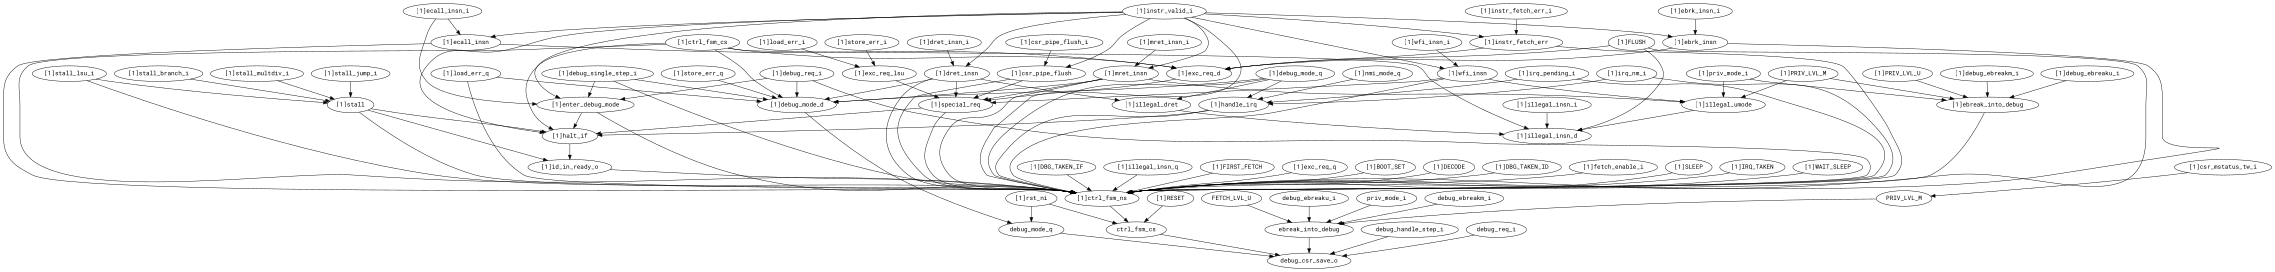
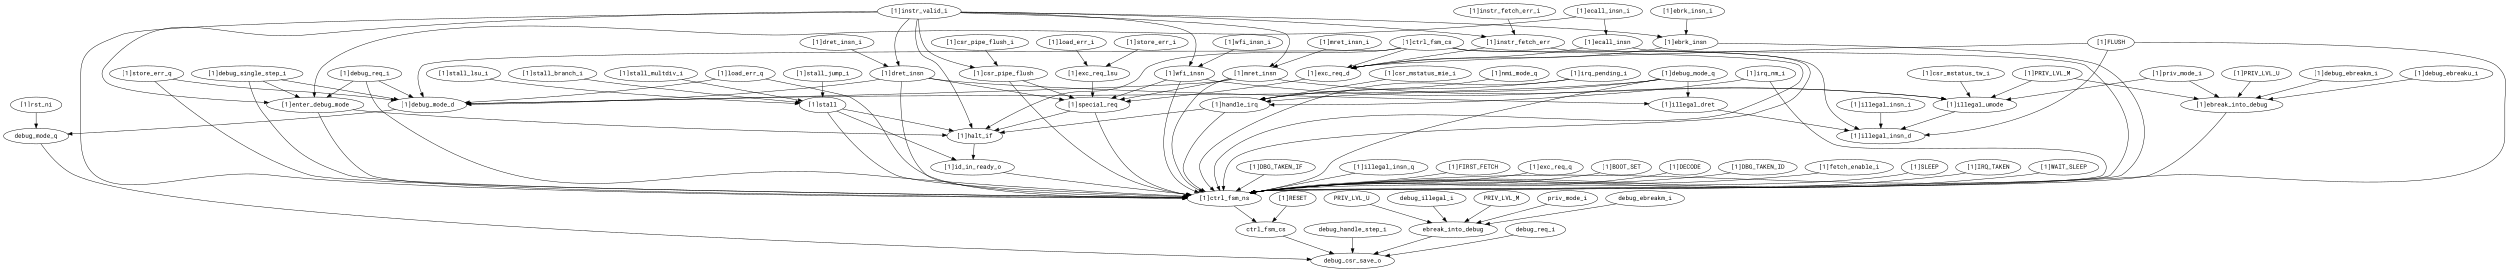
(809, 20) -> none
none -> (1420, 74)
(448, 176) -> (655, 189)
(2055, 186) -> (1964, 87)
(1232, 198) -> (1352, 198)
(1309, 198) -> (1427, 198)
(1081, 213) -> none
